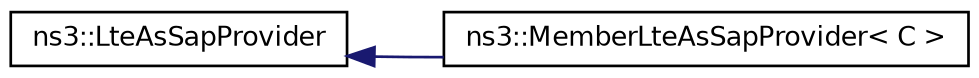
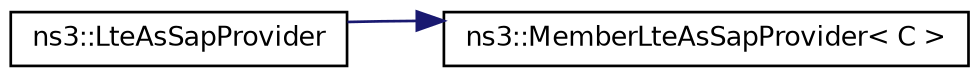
(409, 57) -> (382, 21)
